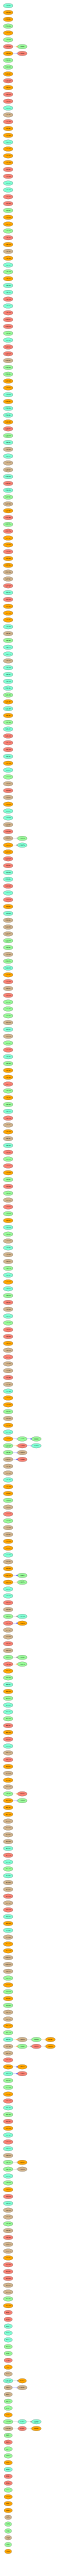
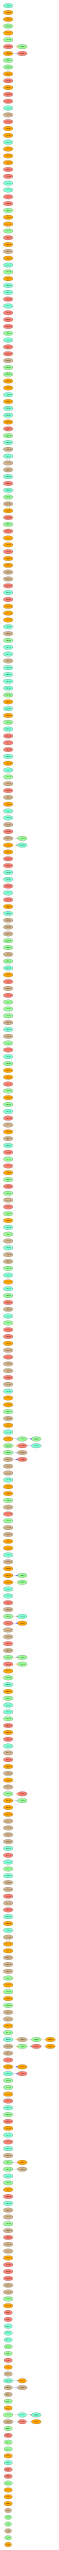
(8, 2401) -> none
